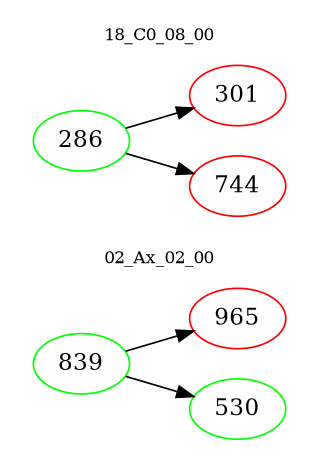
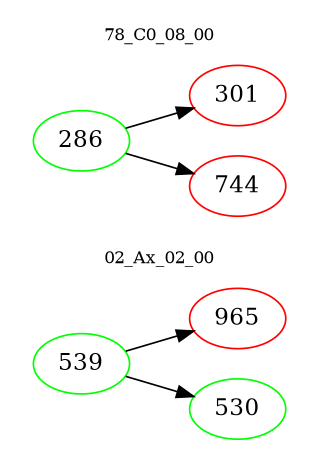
(160, 36) -> (160, 36)
(81, 364) -> (81, 364)
